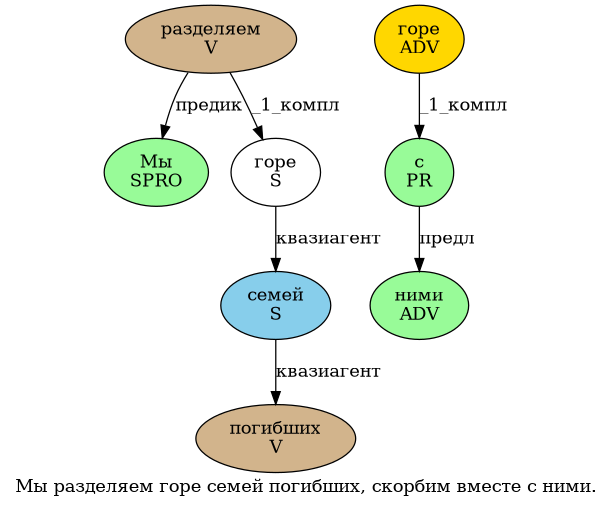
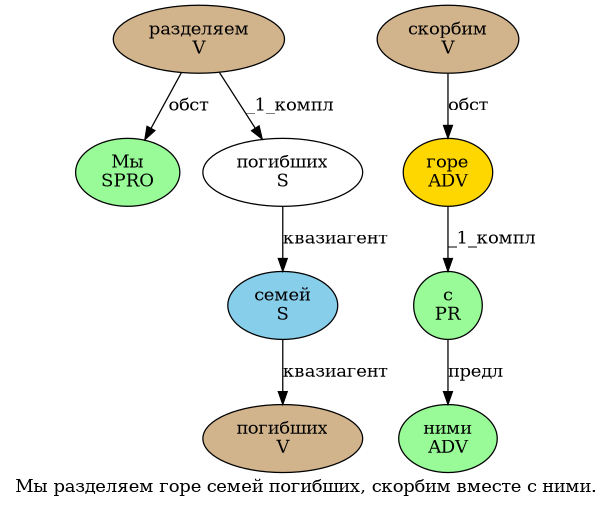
none -> (448, 39)
(209, 106) -> (189, 106)
(276, 172) -> (283, 172)
